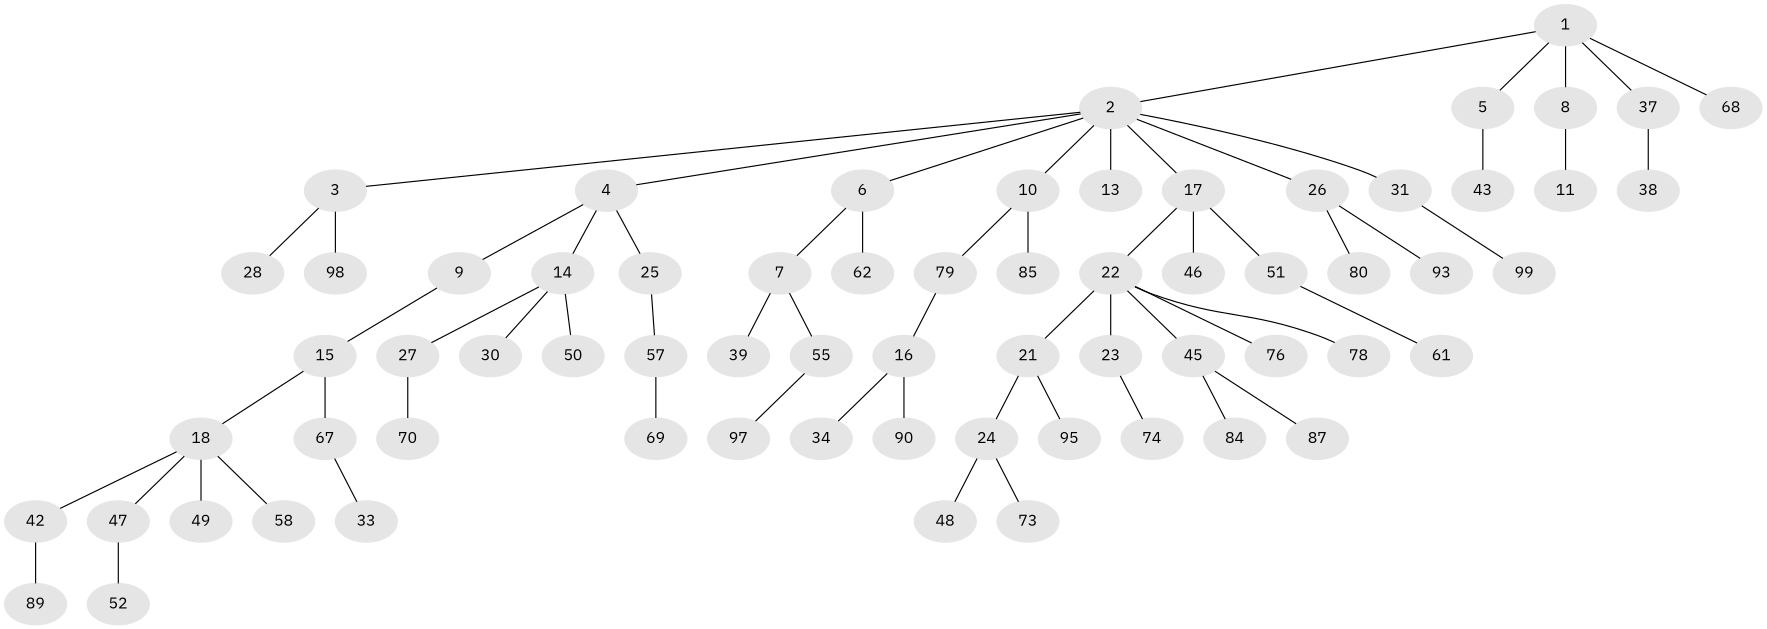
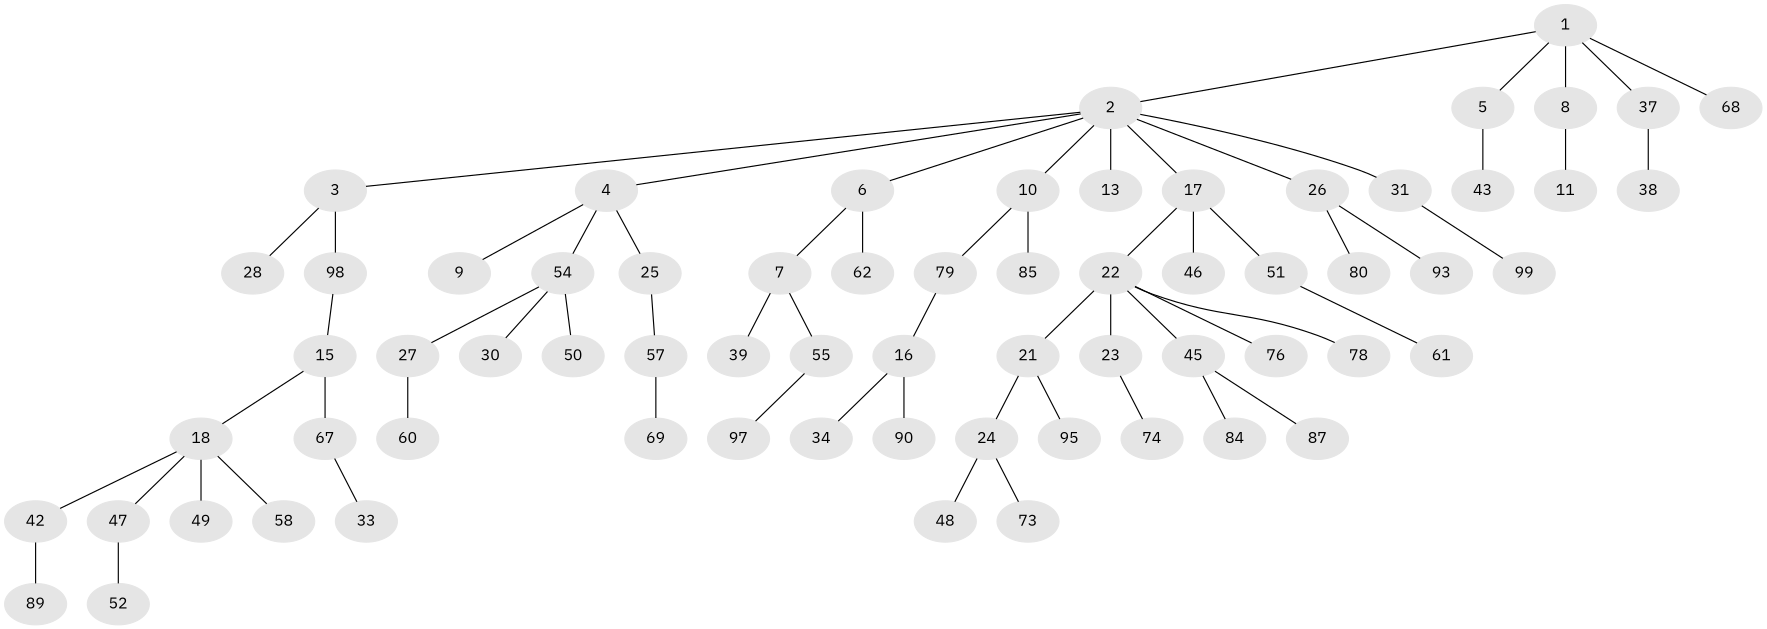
(563, 273) -> (563, 273)
(392, 315) -> (330, 315)
(408, 439) -> (408, 439)
